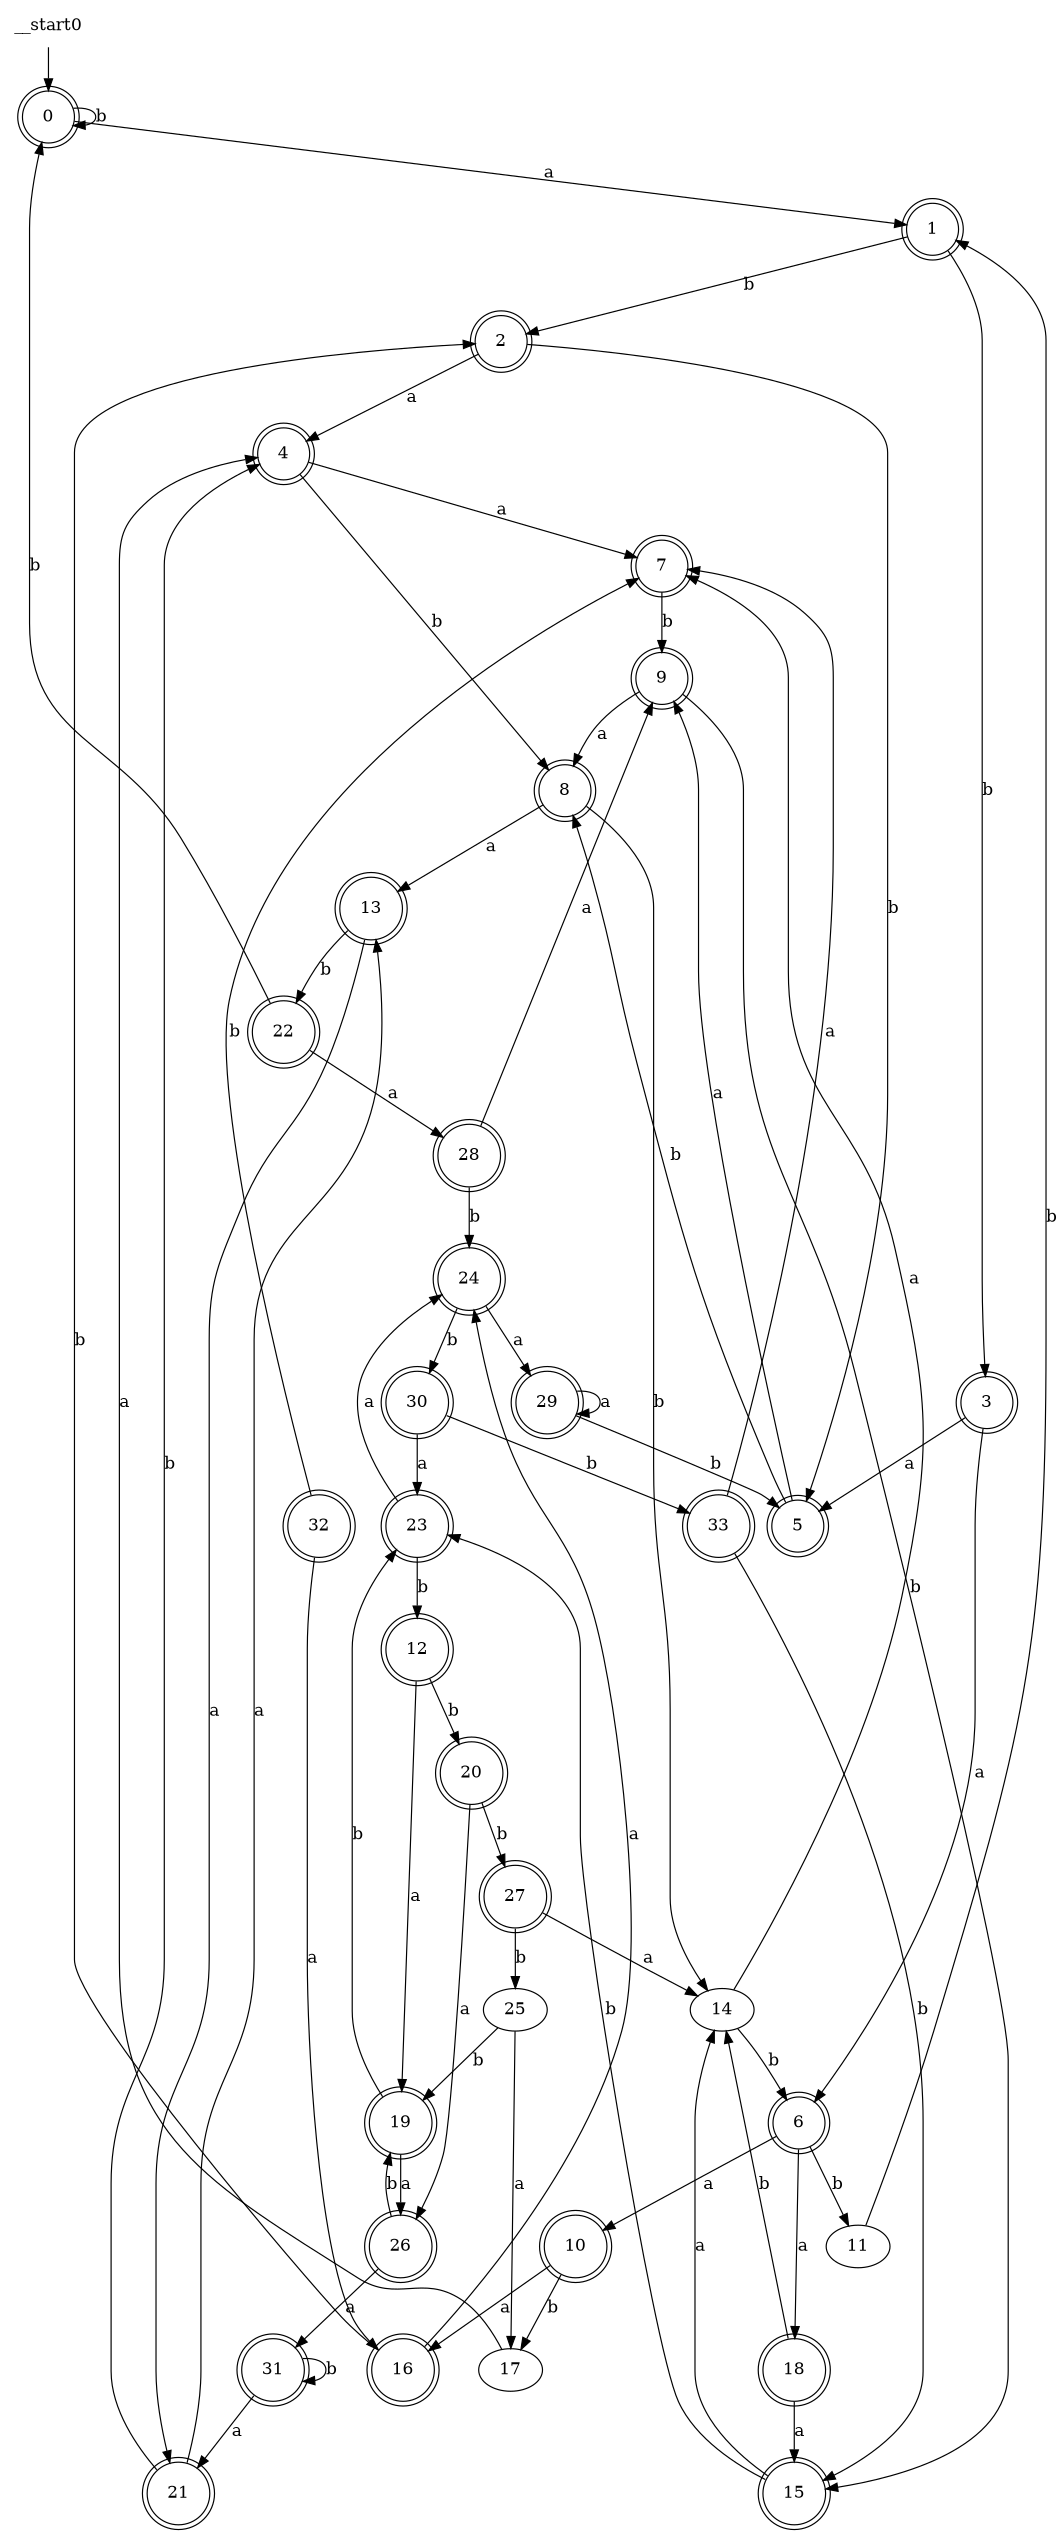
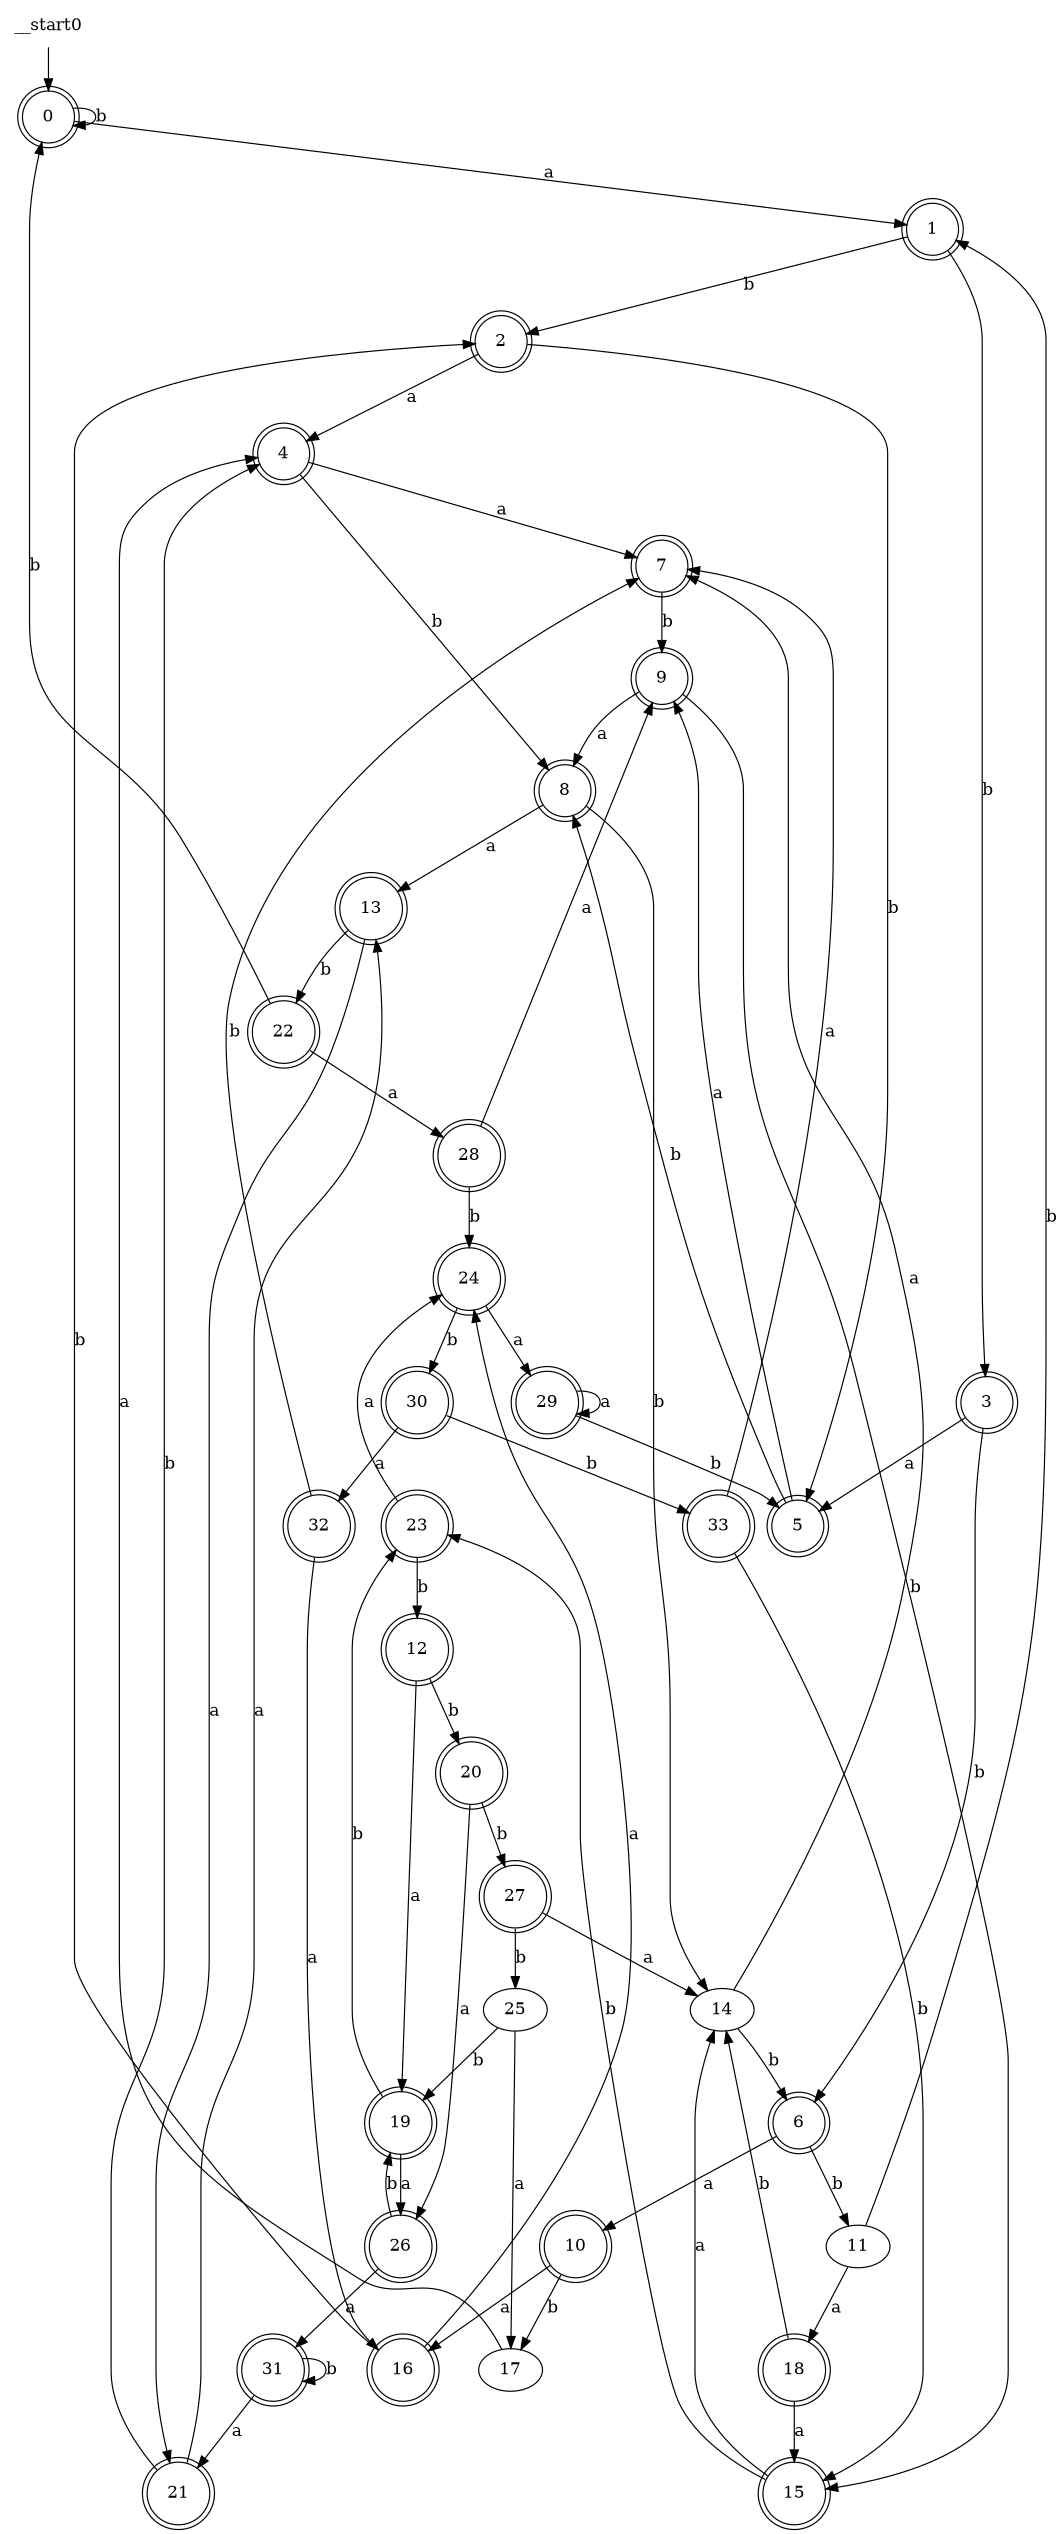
(417, 1458) -> (367, 1466)
(980, 1773) -> (980, 1773)
(797, 2238) -> (831, 2299)
